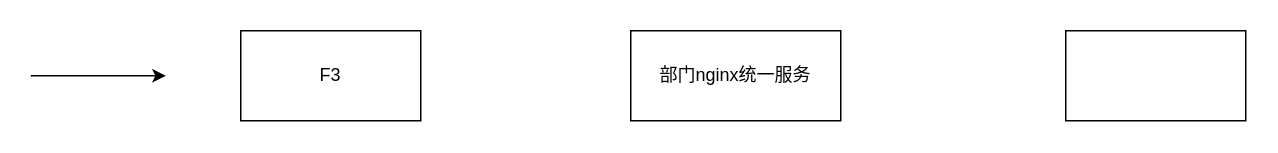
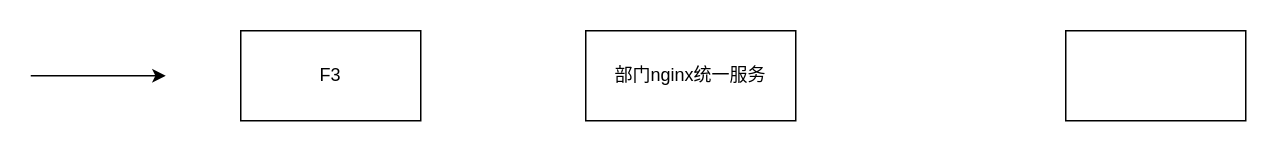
(736, 76) -> (691, 76)
